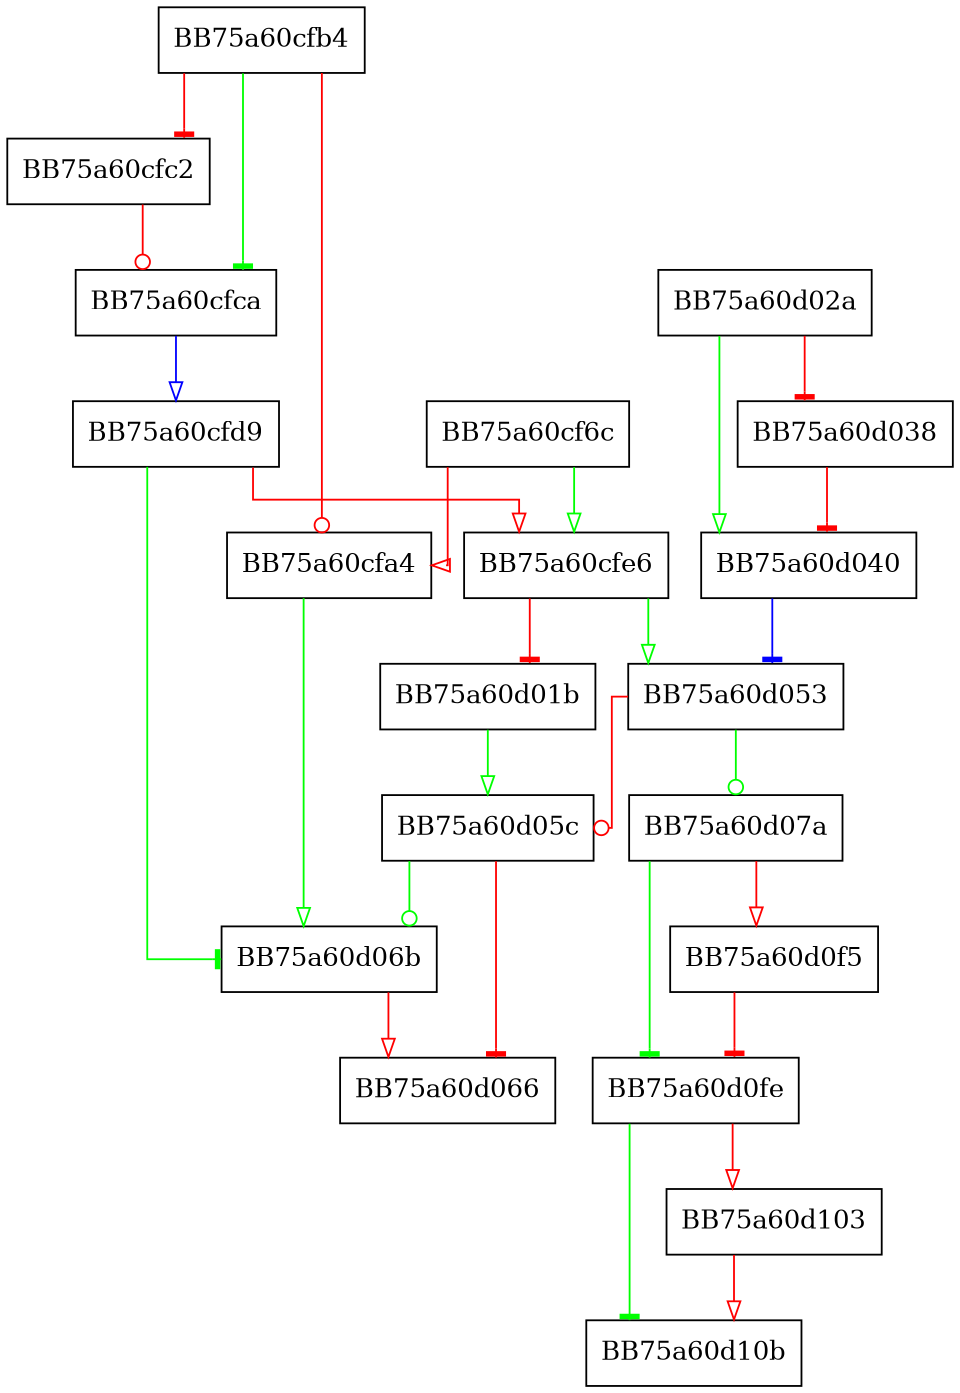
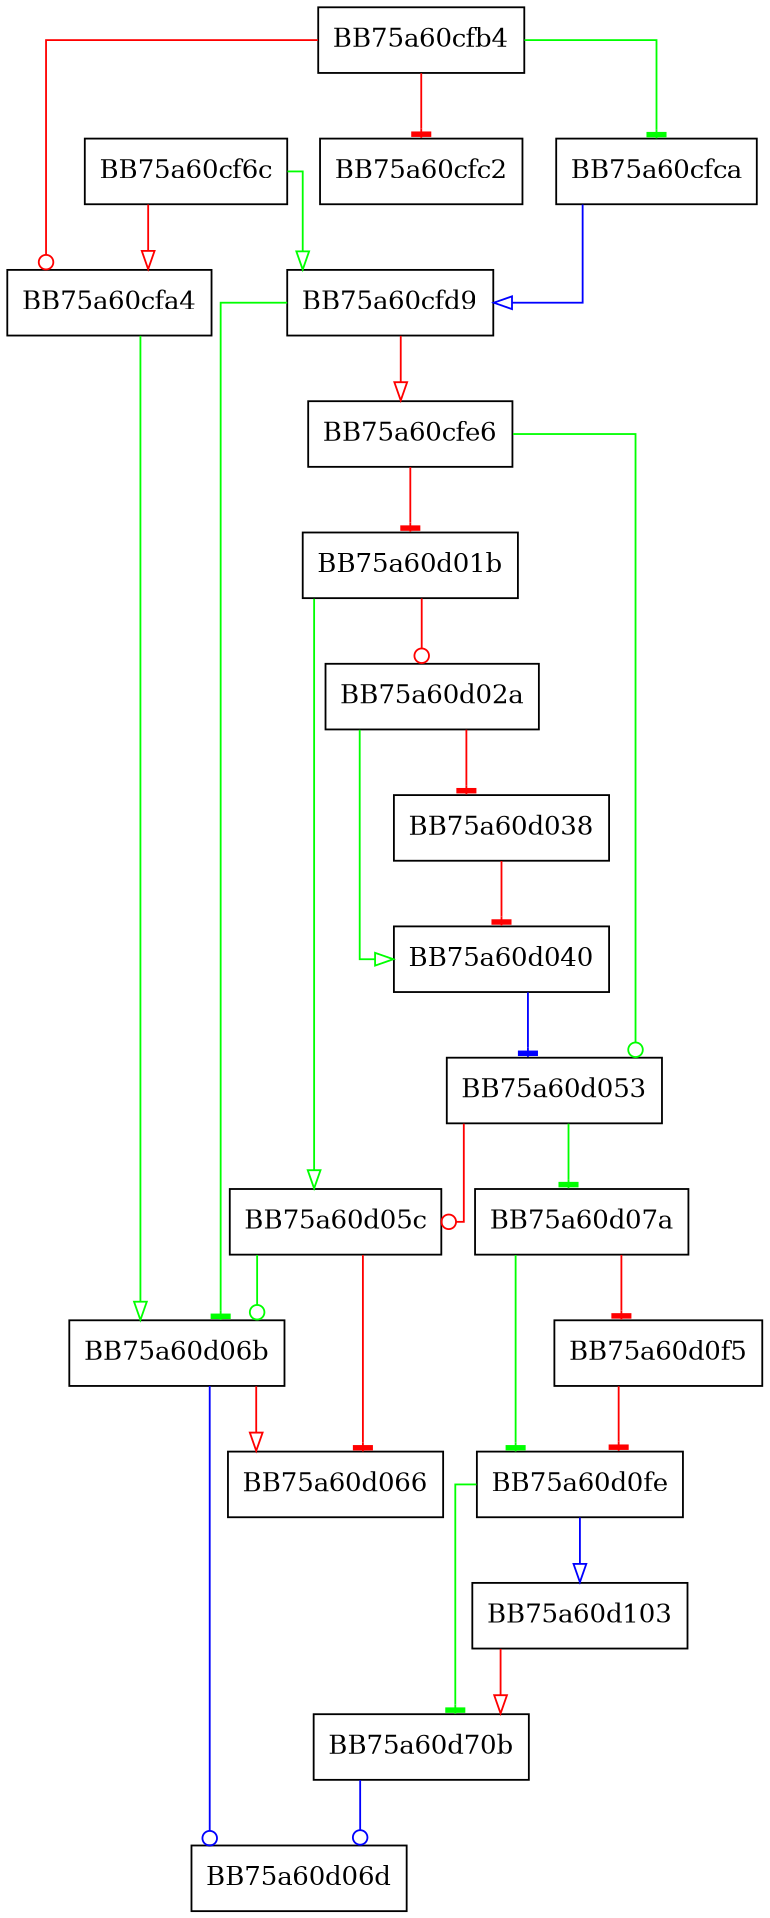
(143, 230) -> none
(574, 490) -> (303, 204)
(648, 622) -> (636, 677)
none -> (422, 623)
(736, 755) -> (569, 1151)
(756, 884) -> (621, 1283)
(733, 1147) -> (580, 1541)
(694, 1353) -> (421, 1747)
none -> (299, 1878)
